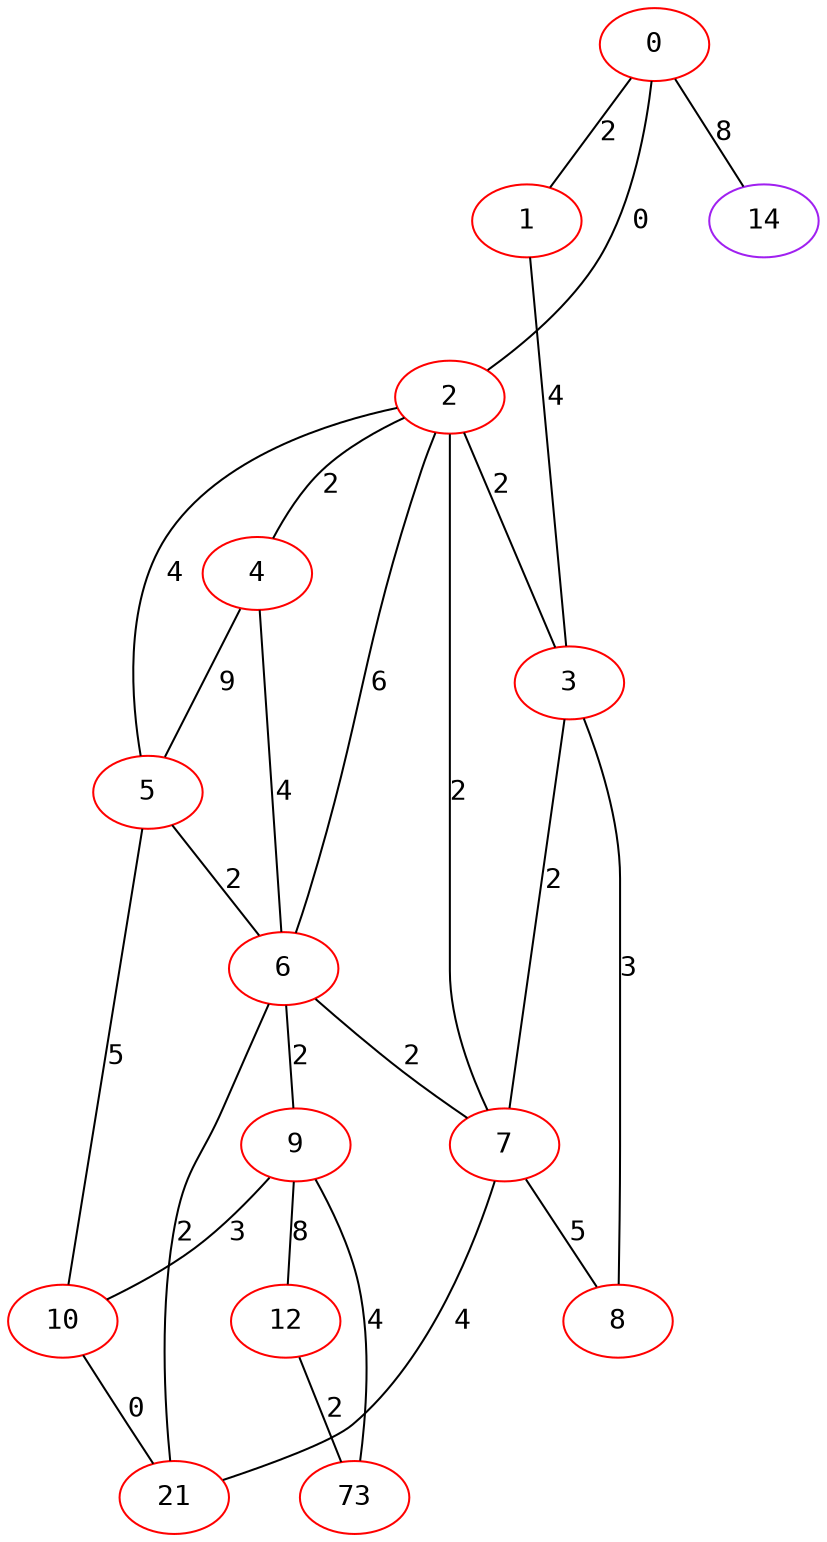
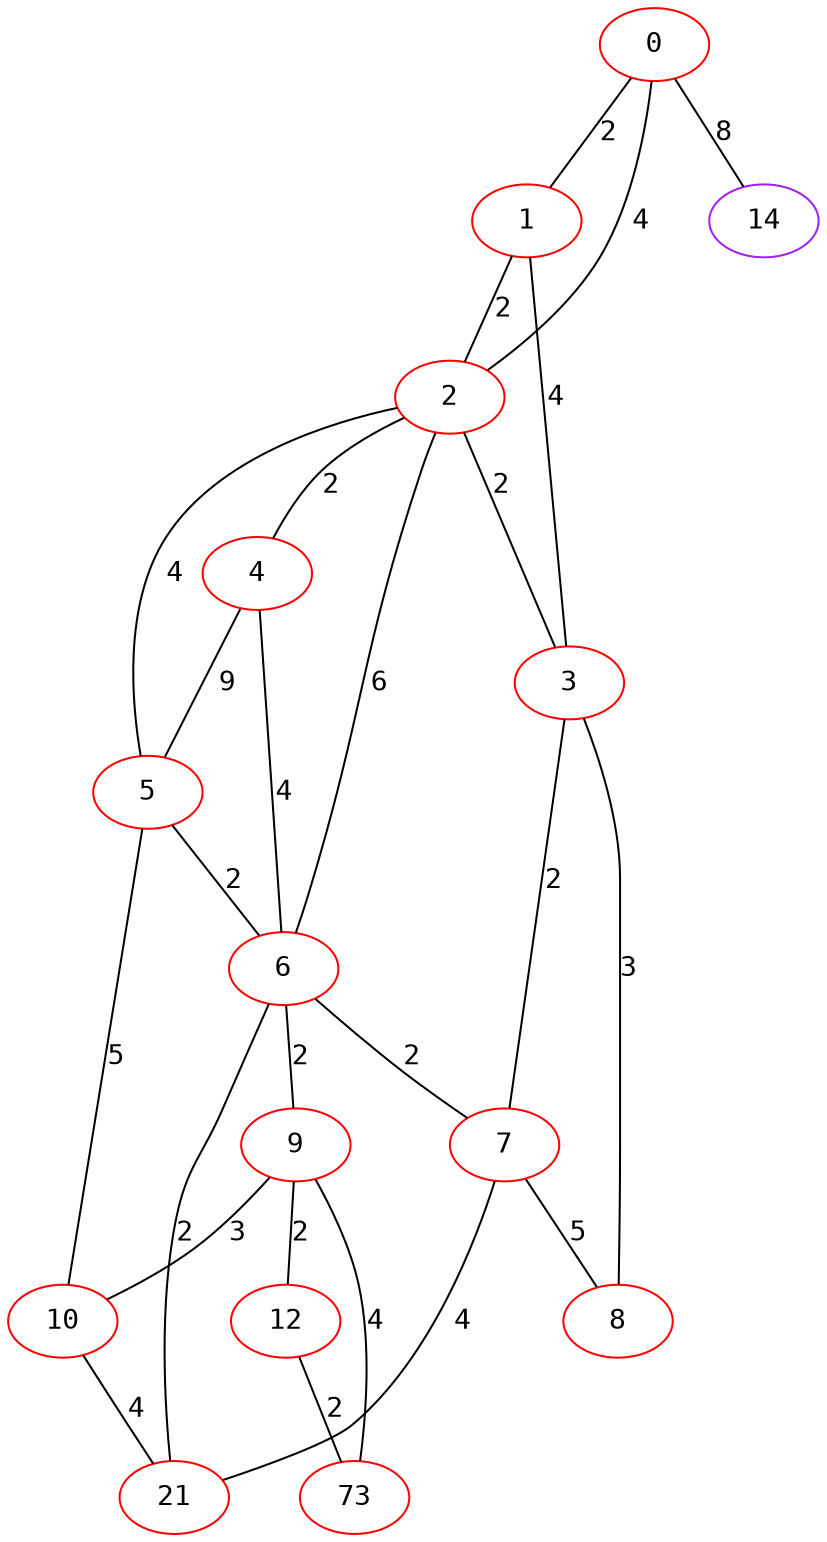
(641, 221) -> (641, 221)
(450, 775) -> (488, 309)
(301, 1233) -> (301, 1233)
(137, 1409) -> (137, 1409)
